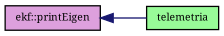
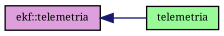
(53, 18) -> (53, 18)
